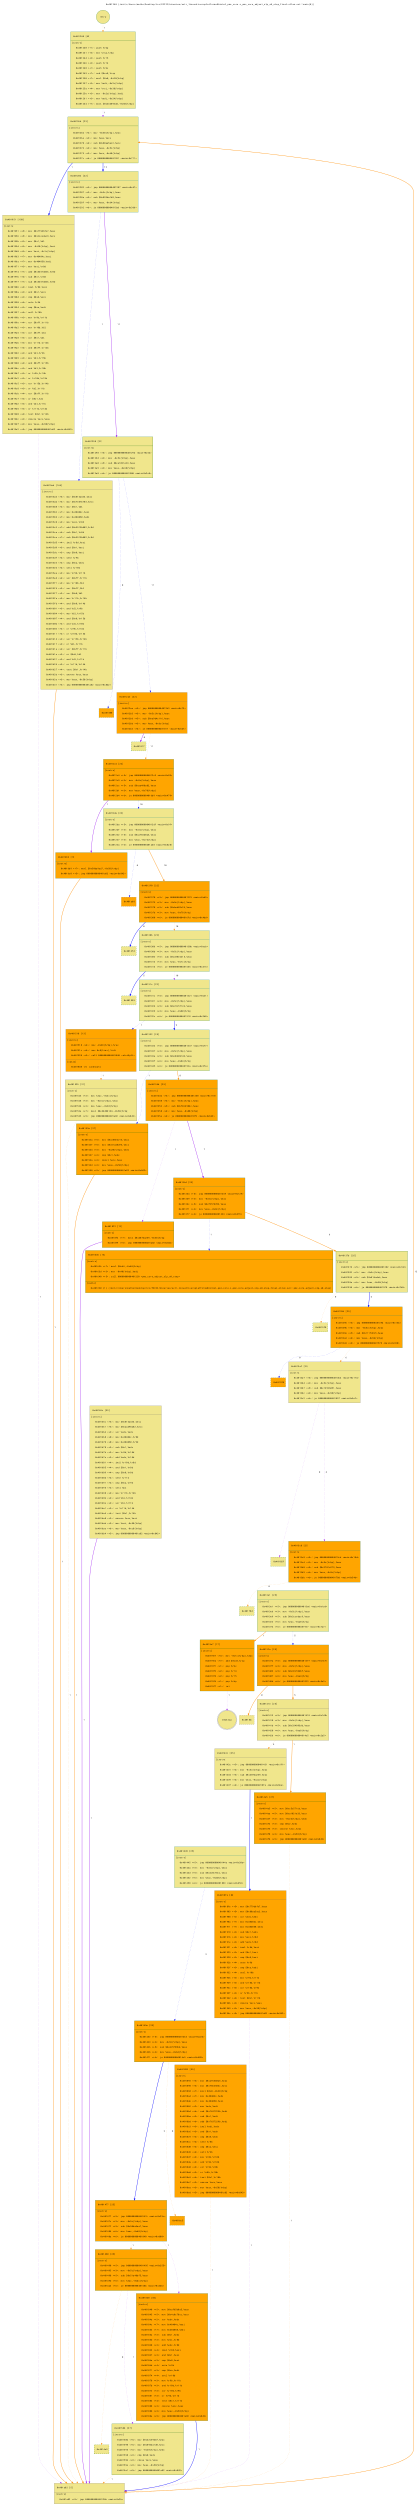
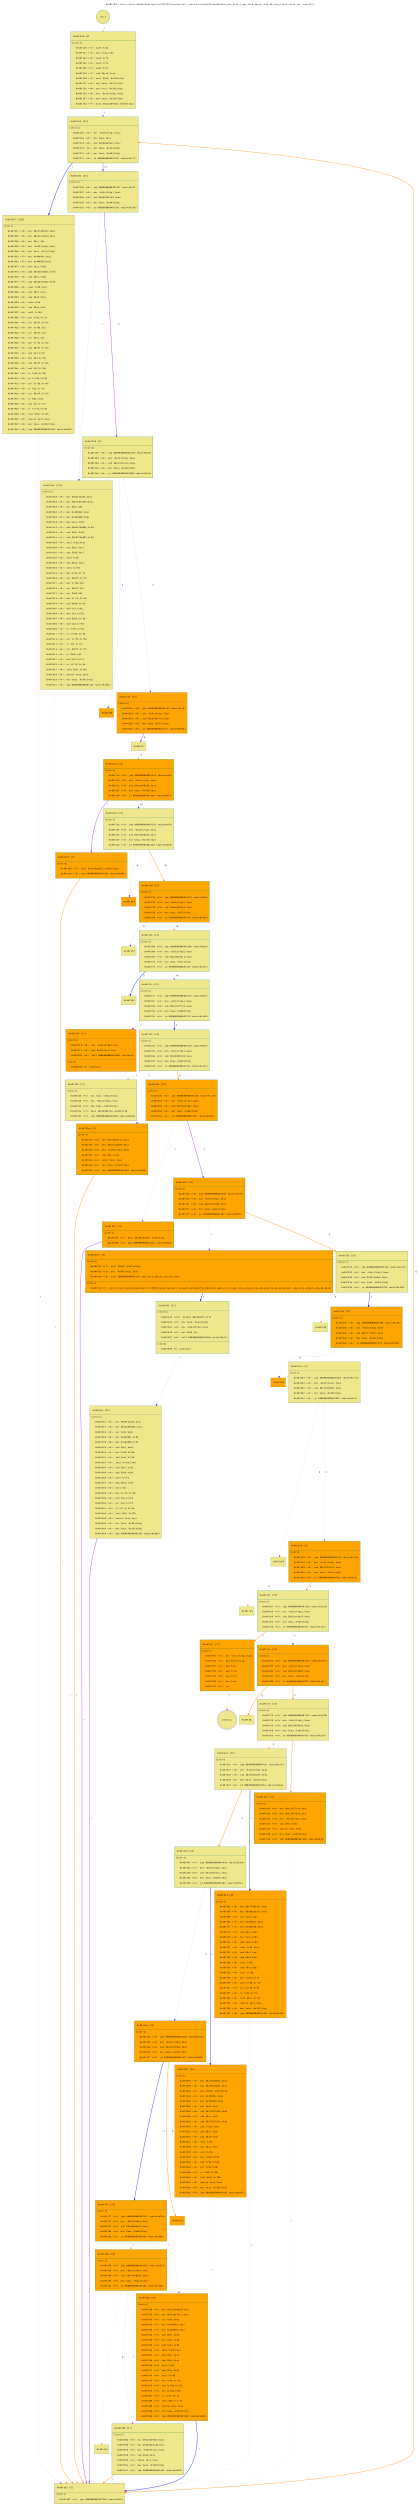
(103, 166) -> (103, 166)
(149, 746) -> (139, 754)
(136, 932) -> (136, 932)
(101, 1075) -> (134, 1075)
none -> (192, 1327)
(346, 1354) -> none
none -> (309, 1586)
(53, 1588) -> (53, 1588)
none -> (231, 1817)
none -> (210, 1975)
(166, 2139) -> (166, 2139)
(109, 2478) -> (109, 2478)
